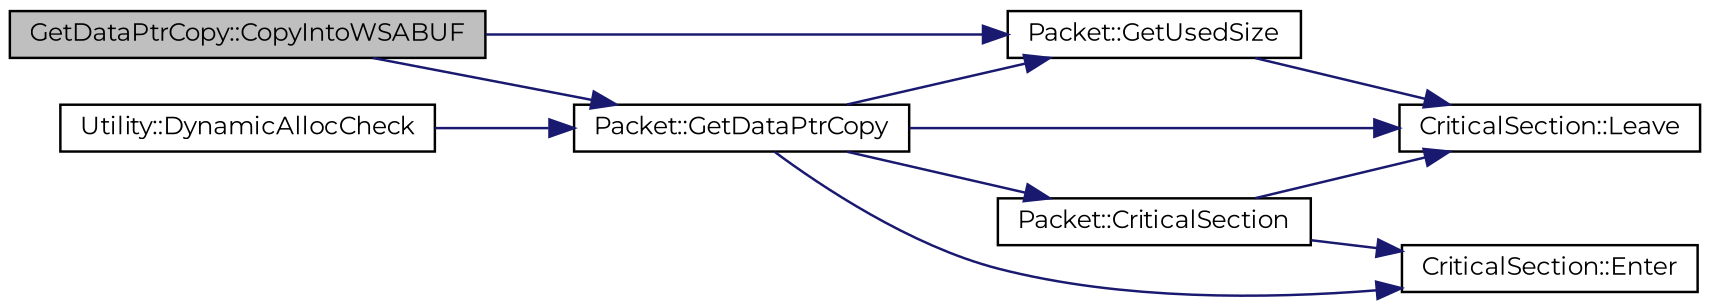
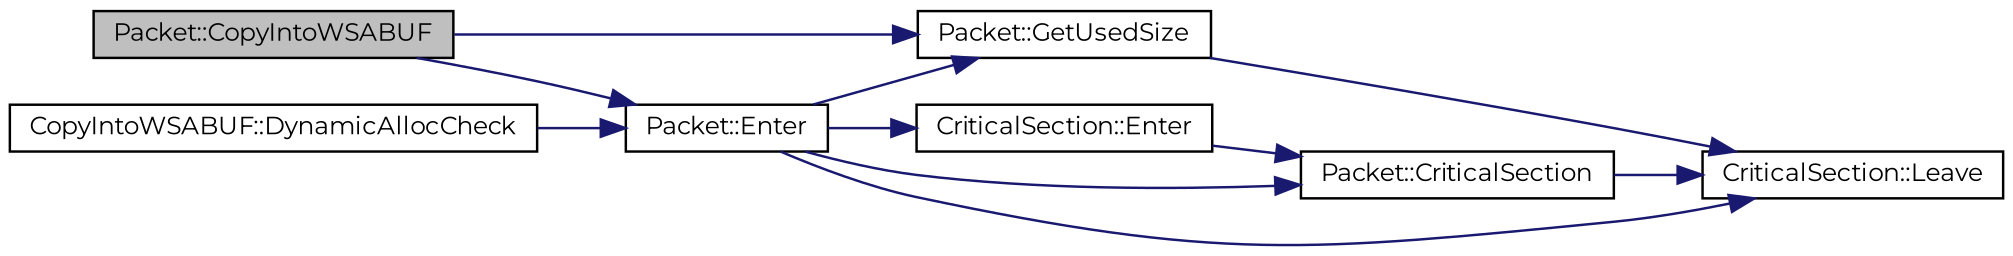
(248, 34) -> (273, 34)
(248, 128) -> (273, 128)
(742, 128) -> (727, 128)
(1344, 244) -> (1244, 150)
